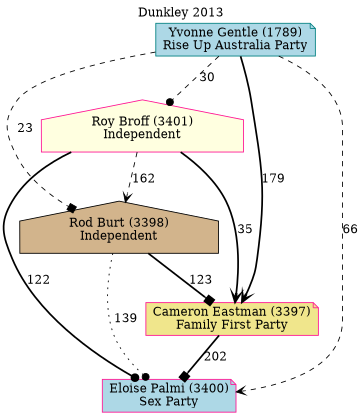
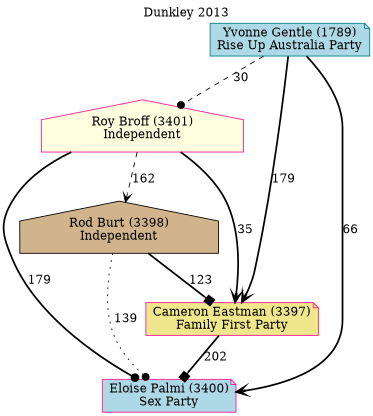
(23, 94) -> none
(343, 239) -> (343, 249)
(39, 281) -> (40, 281)
